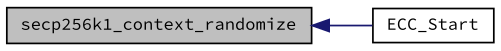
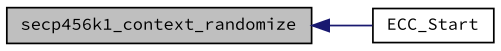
(159, 26) -> (159, 26)
